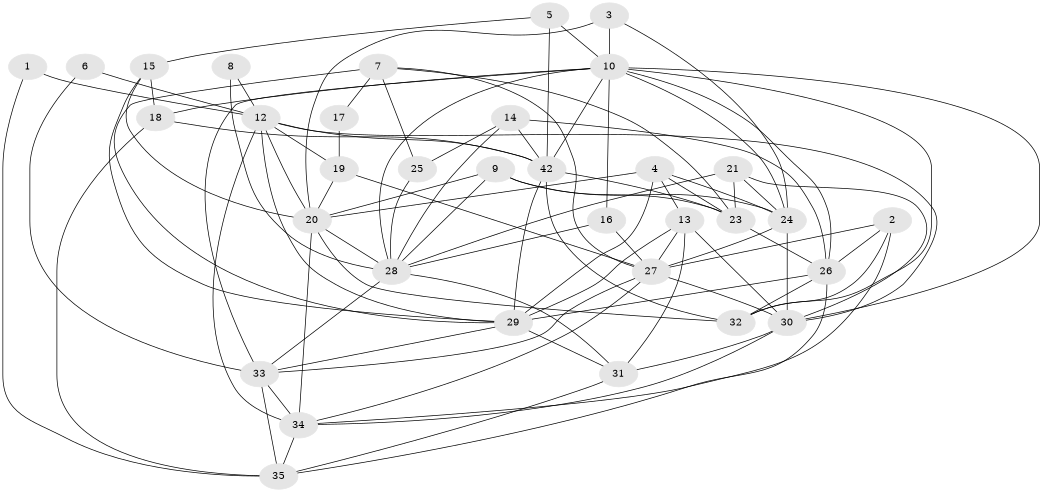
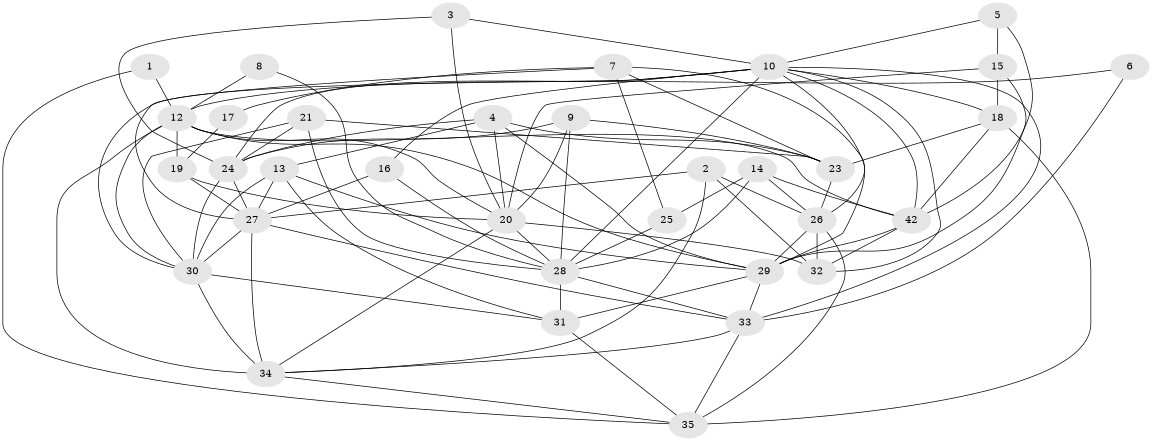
(636, 187) -> (917, 144)
